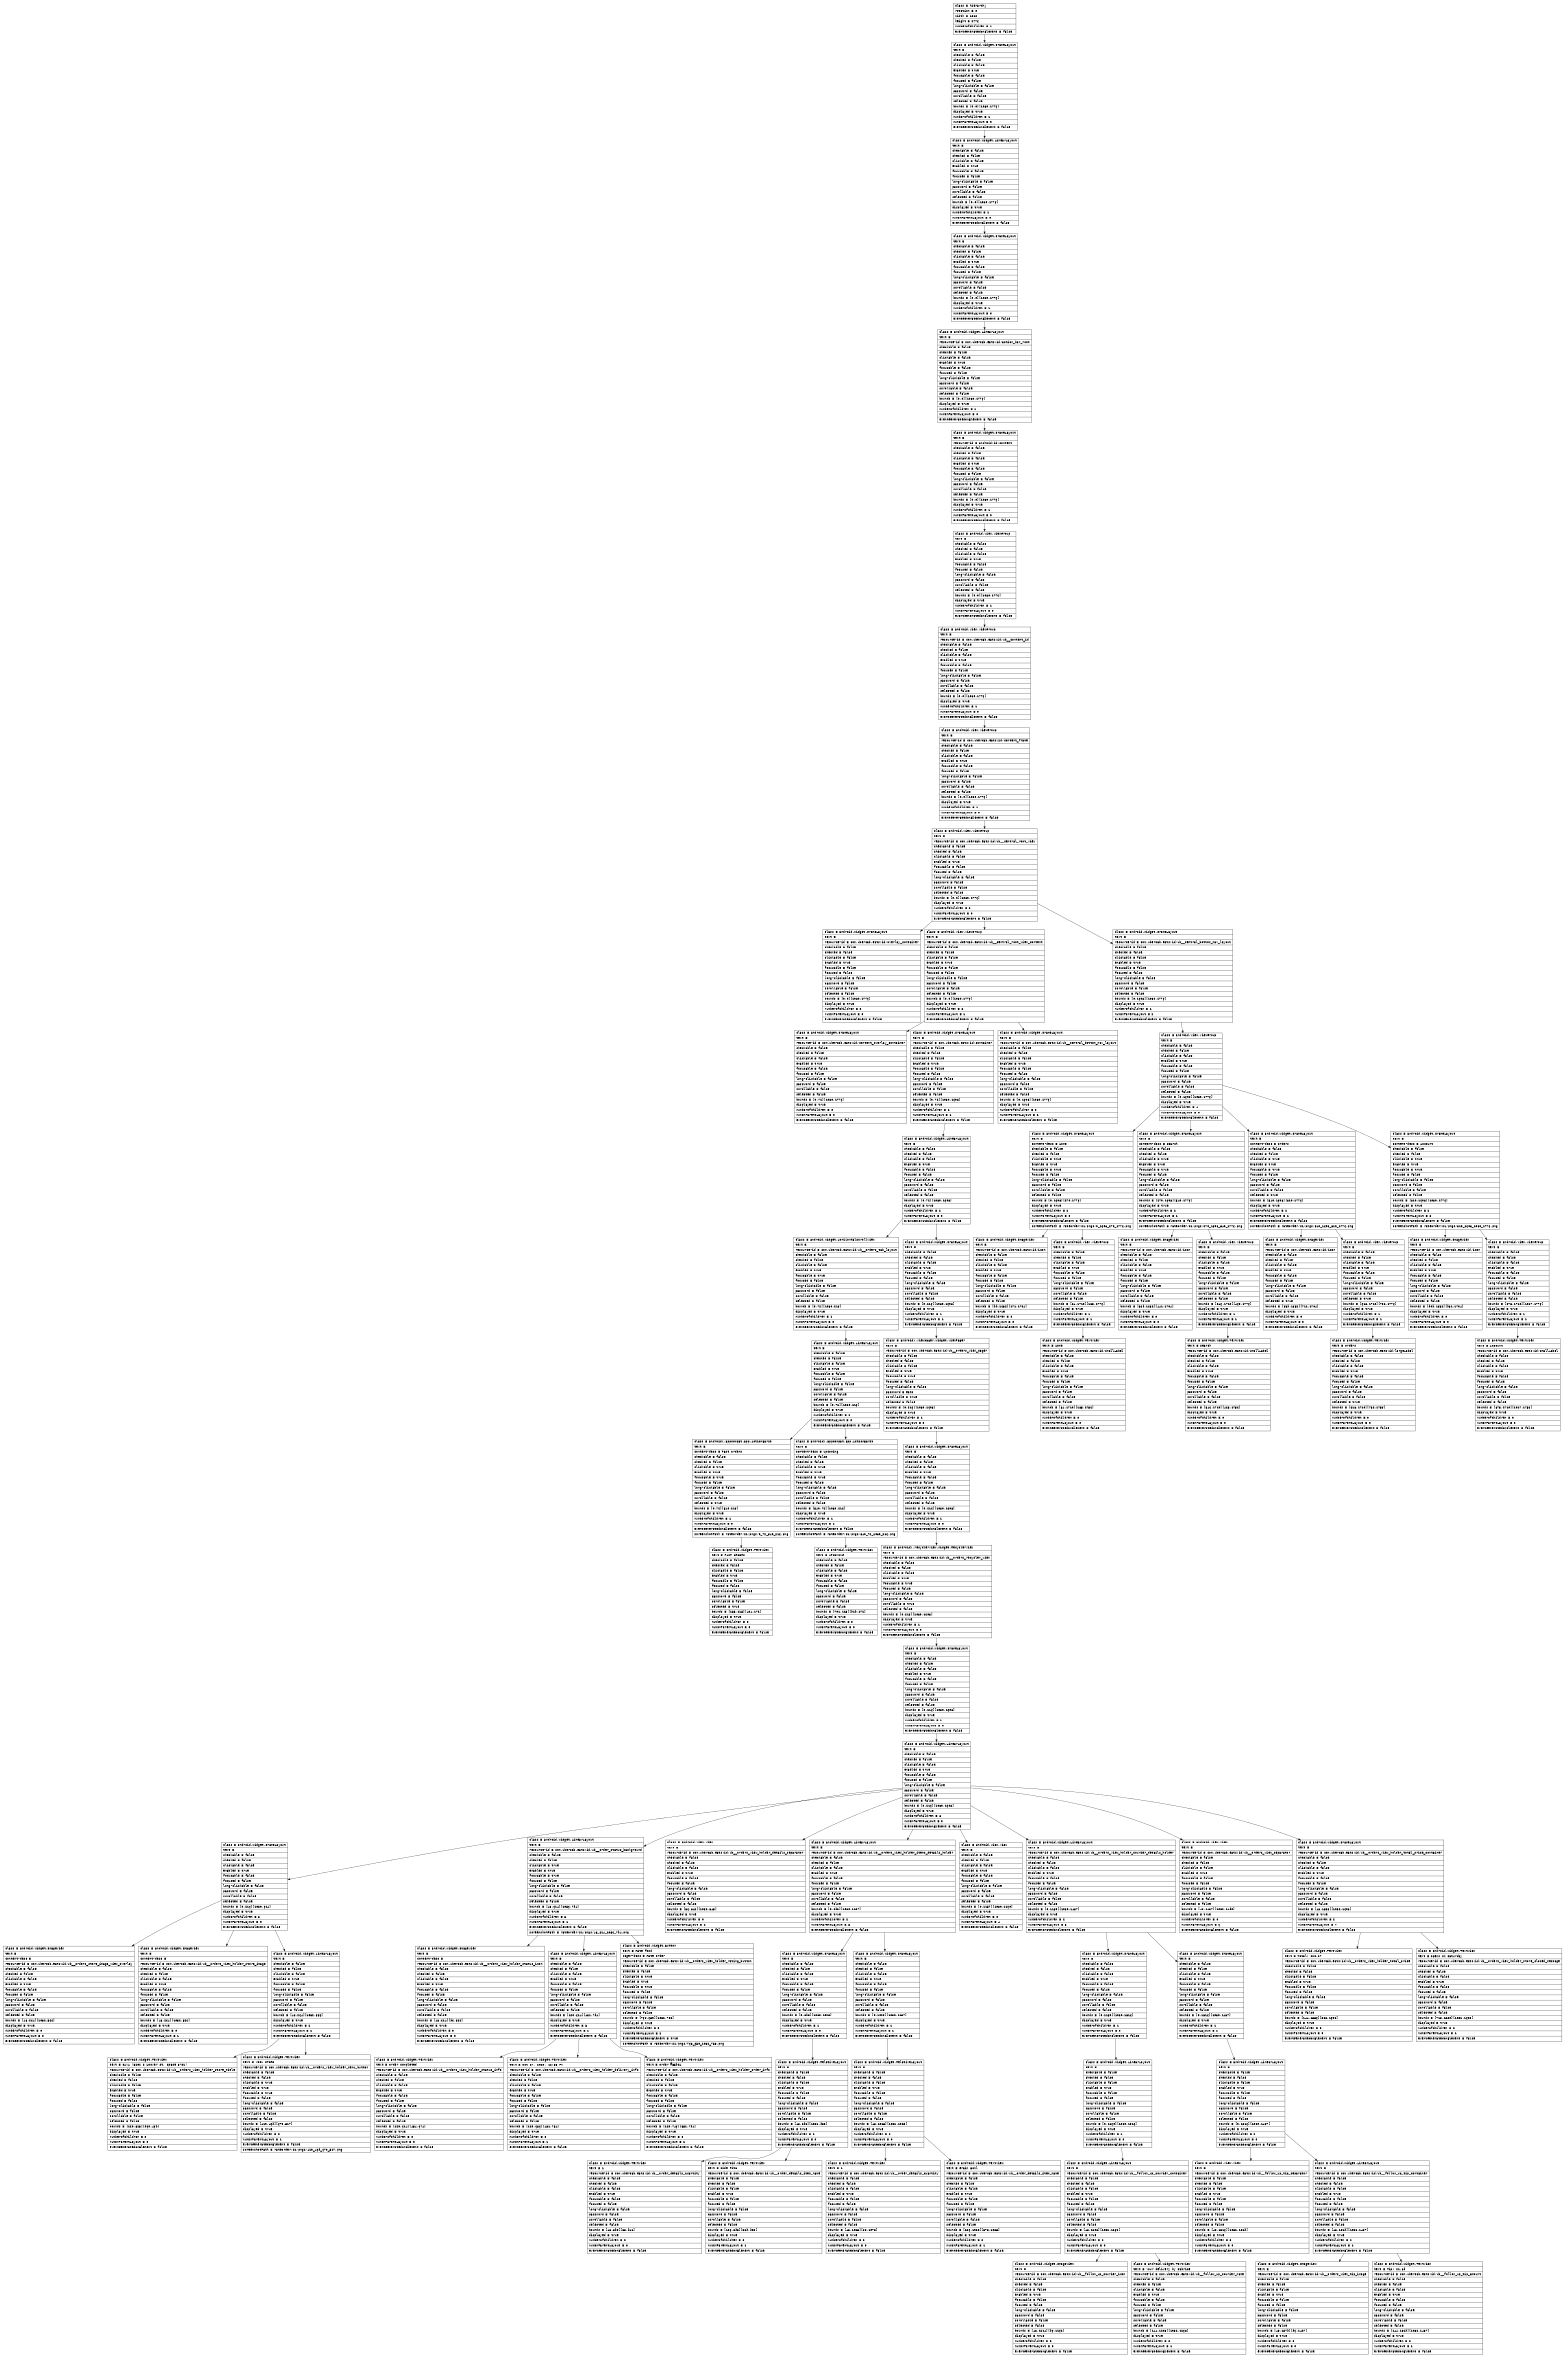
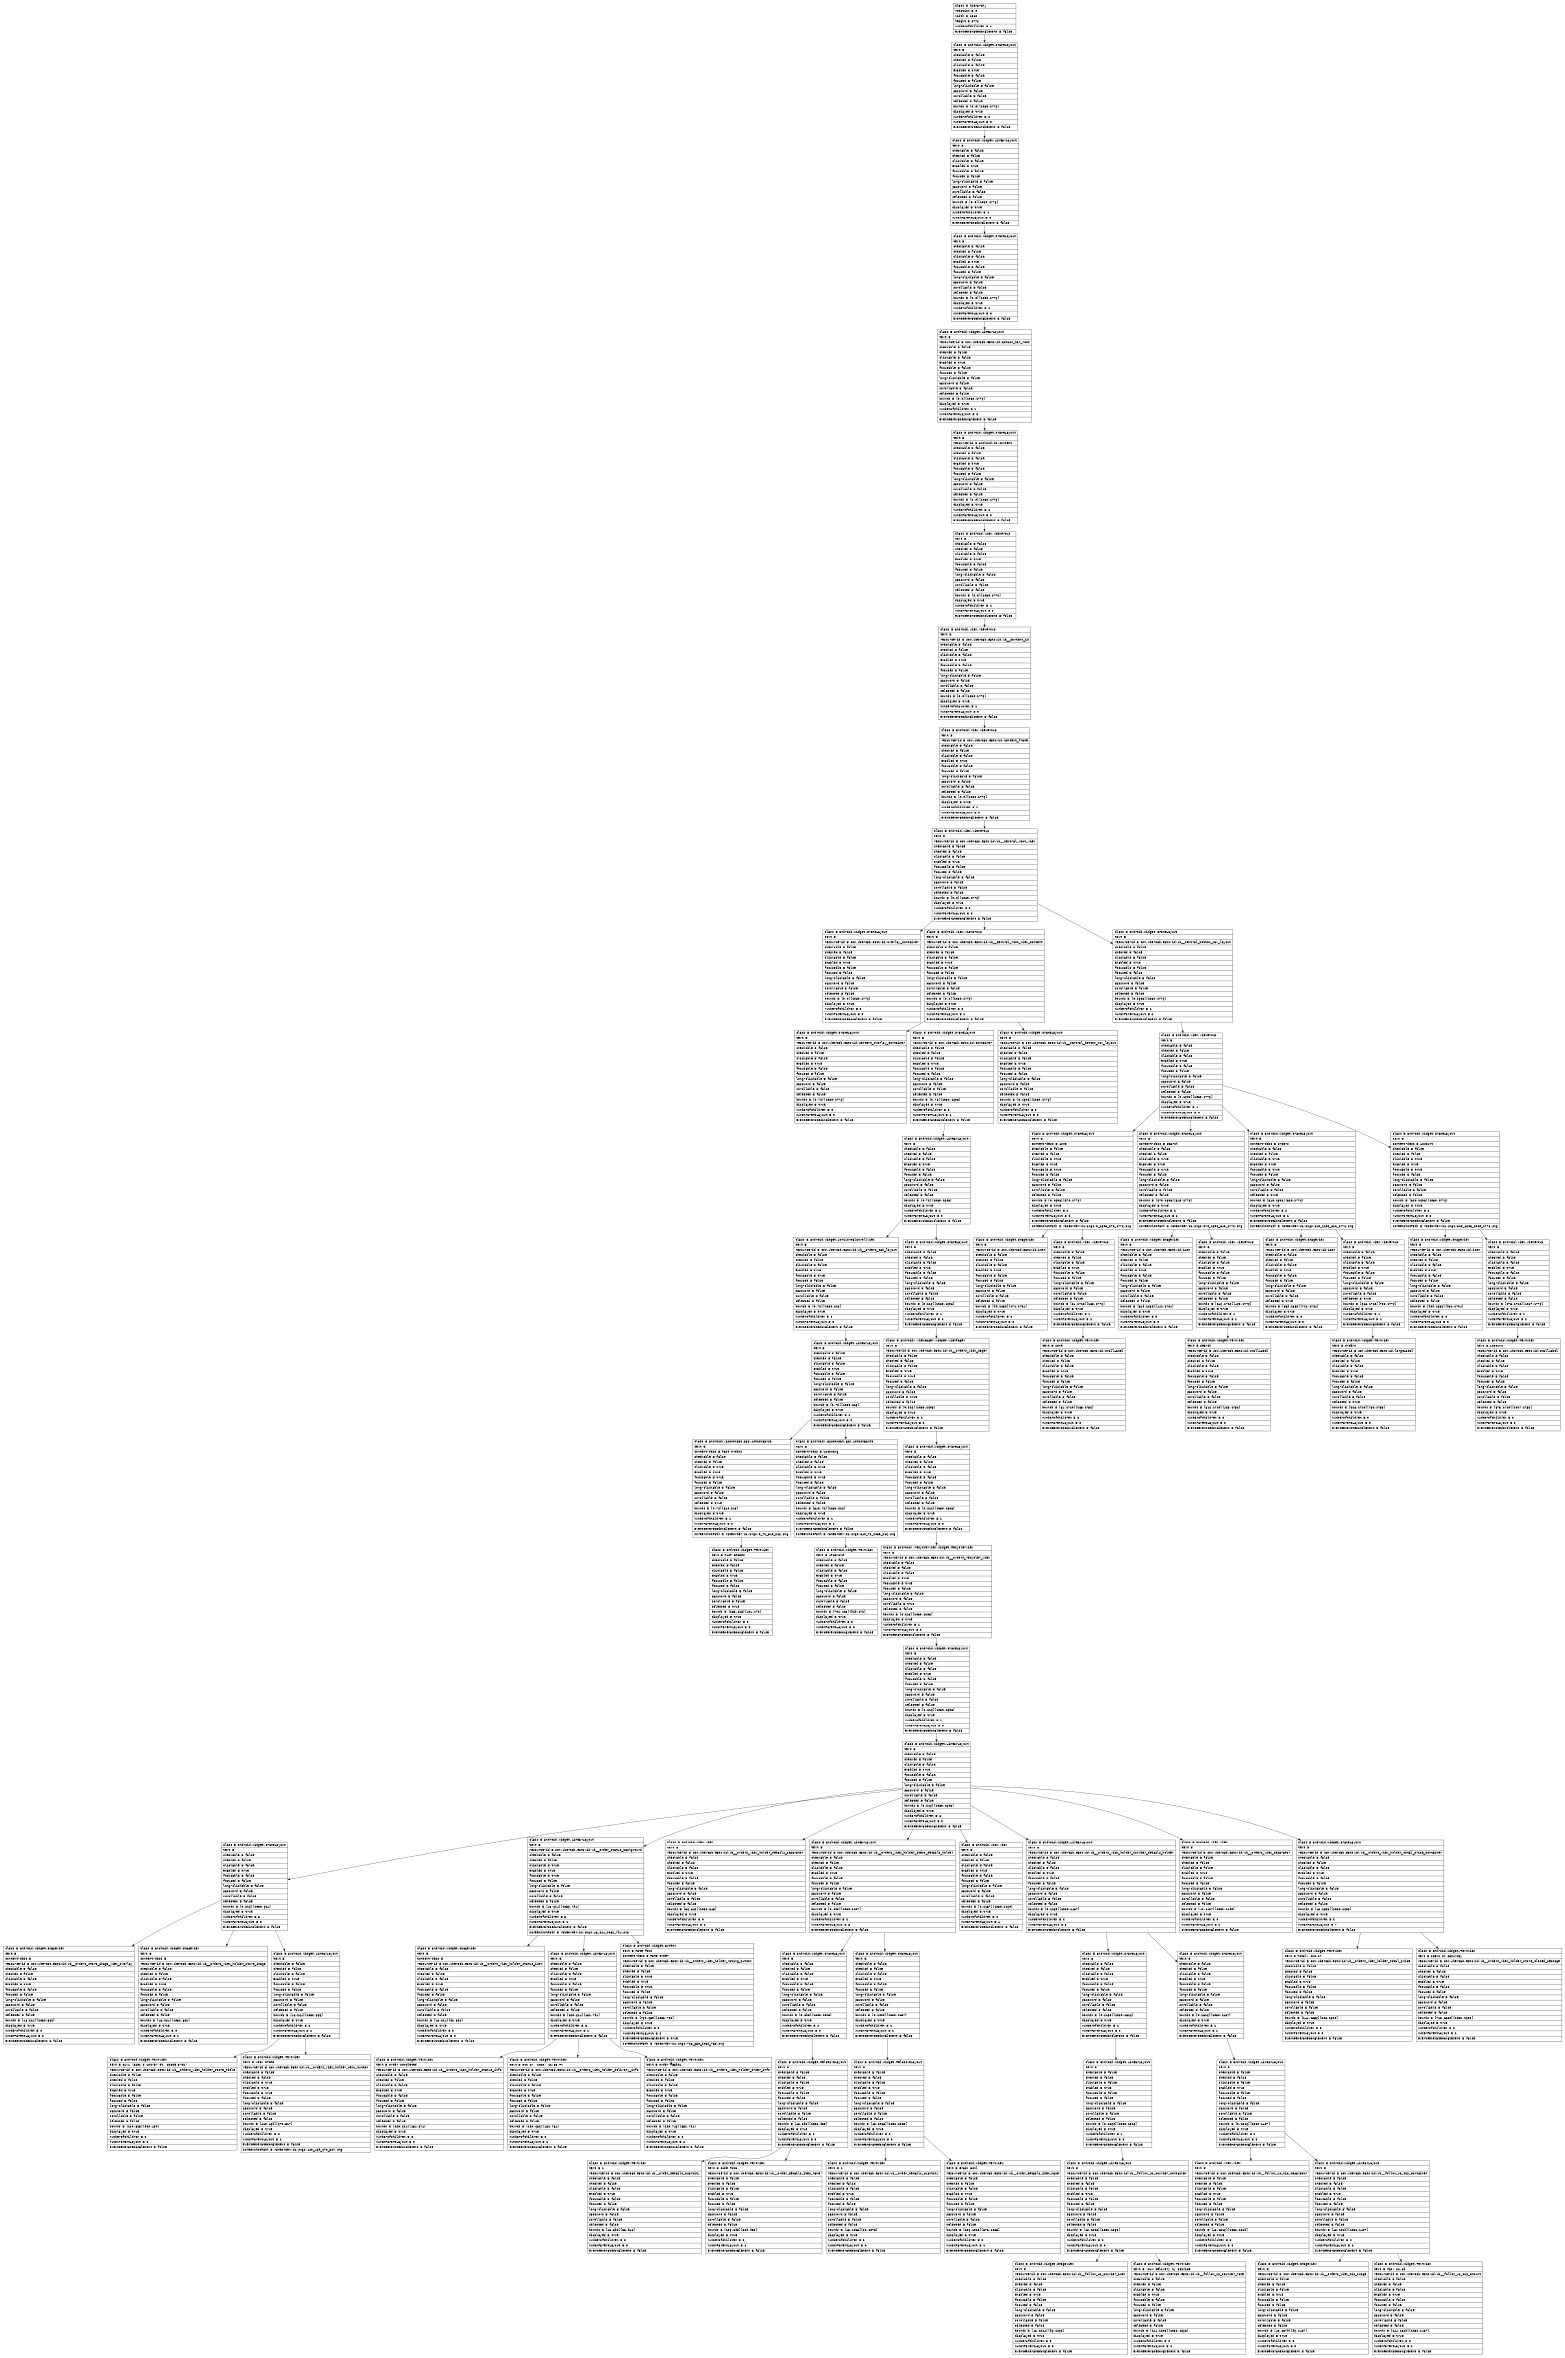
(900, 1392) -> (901, 1392)
(644, 1956) -> (646, 1956)
